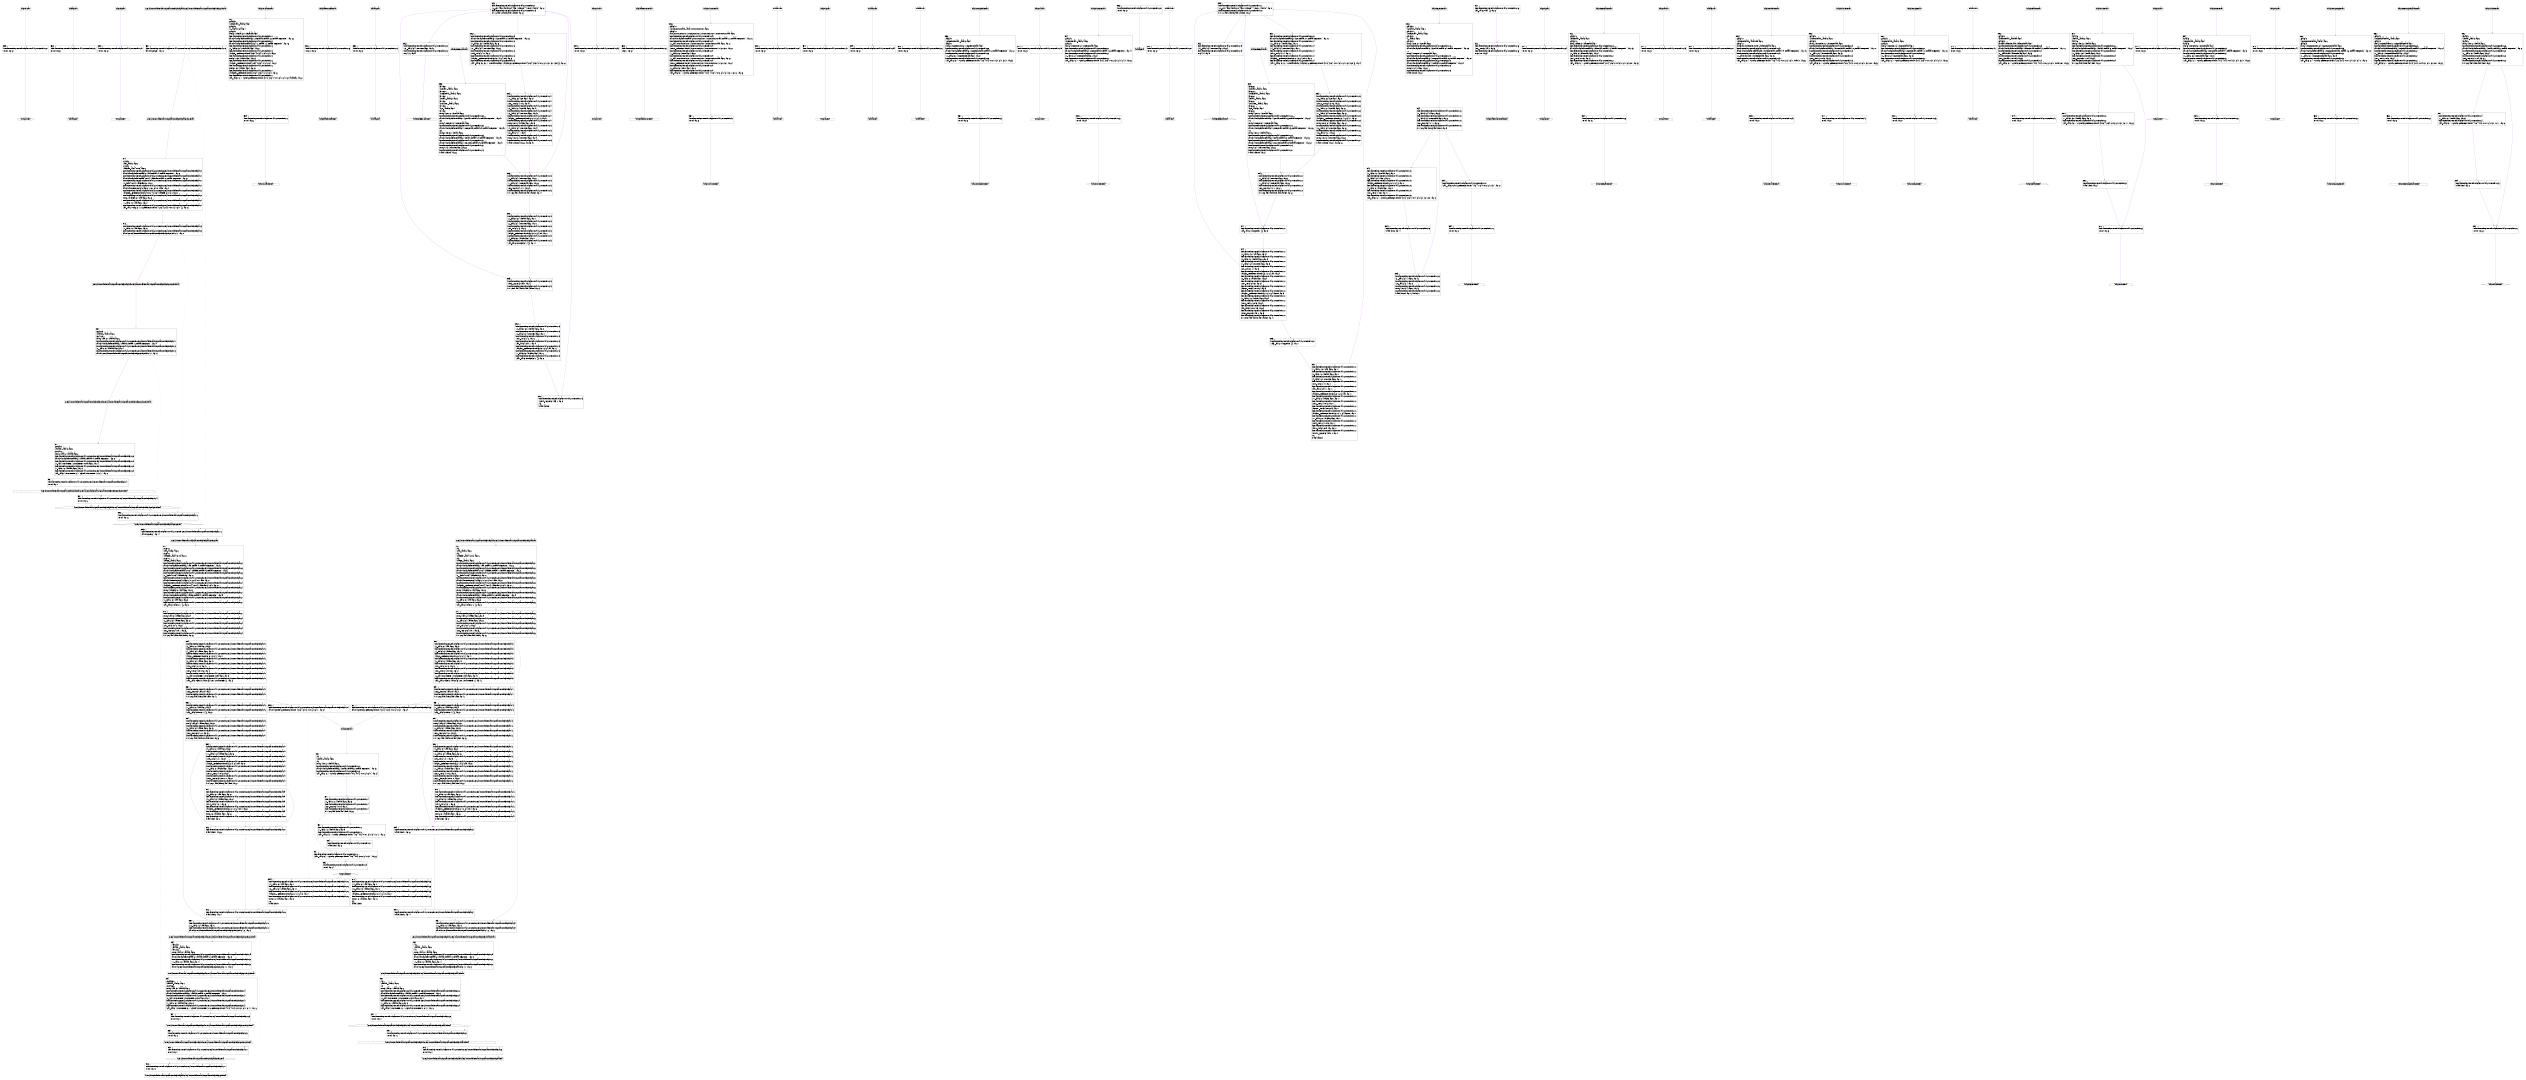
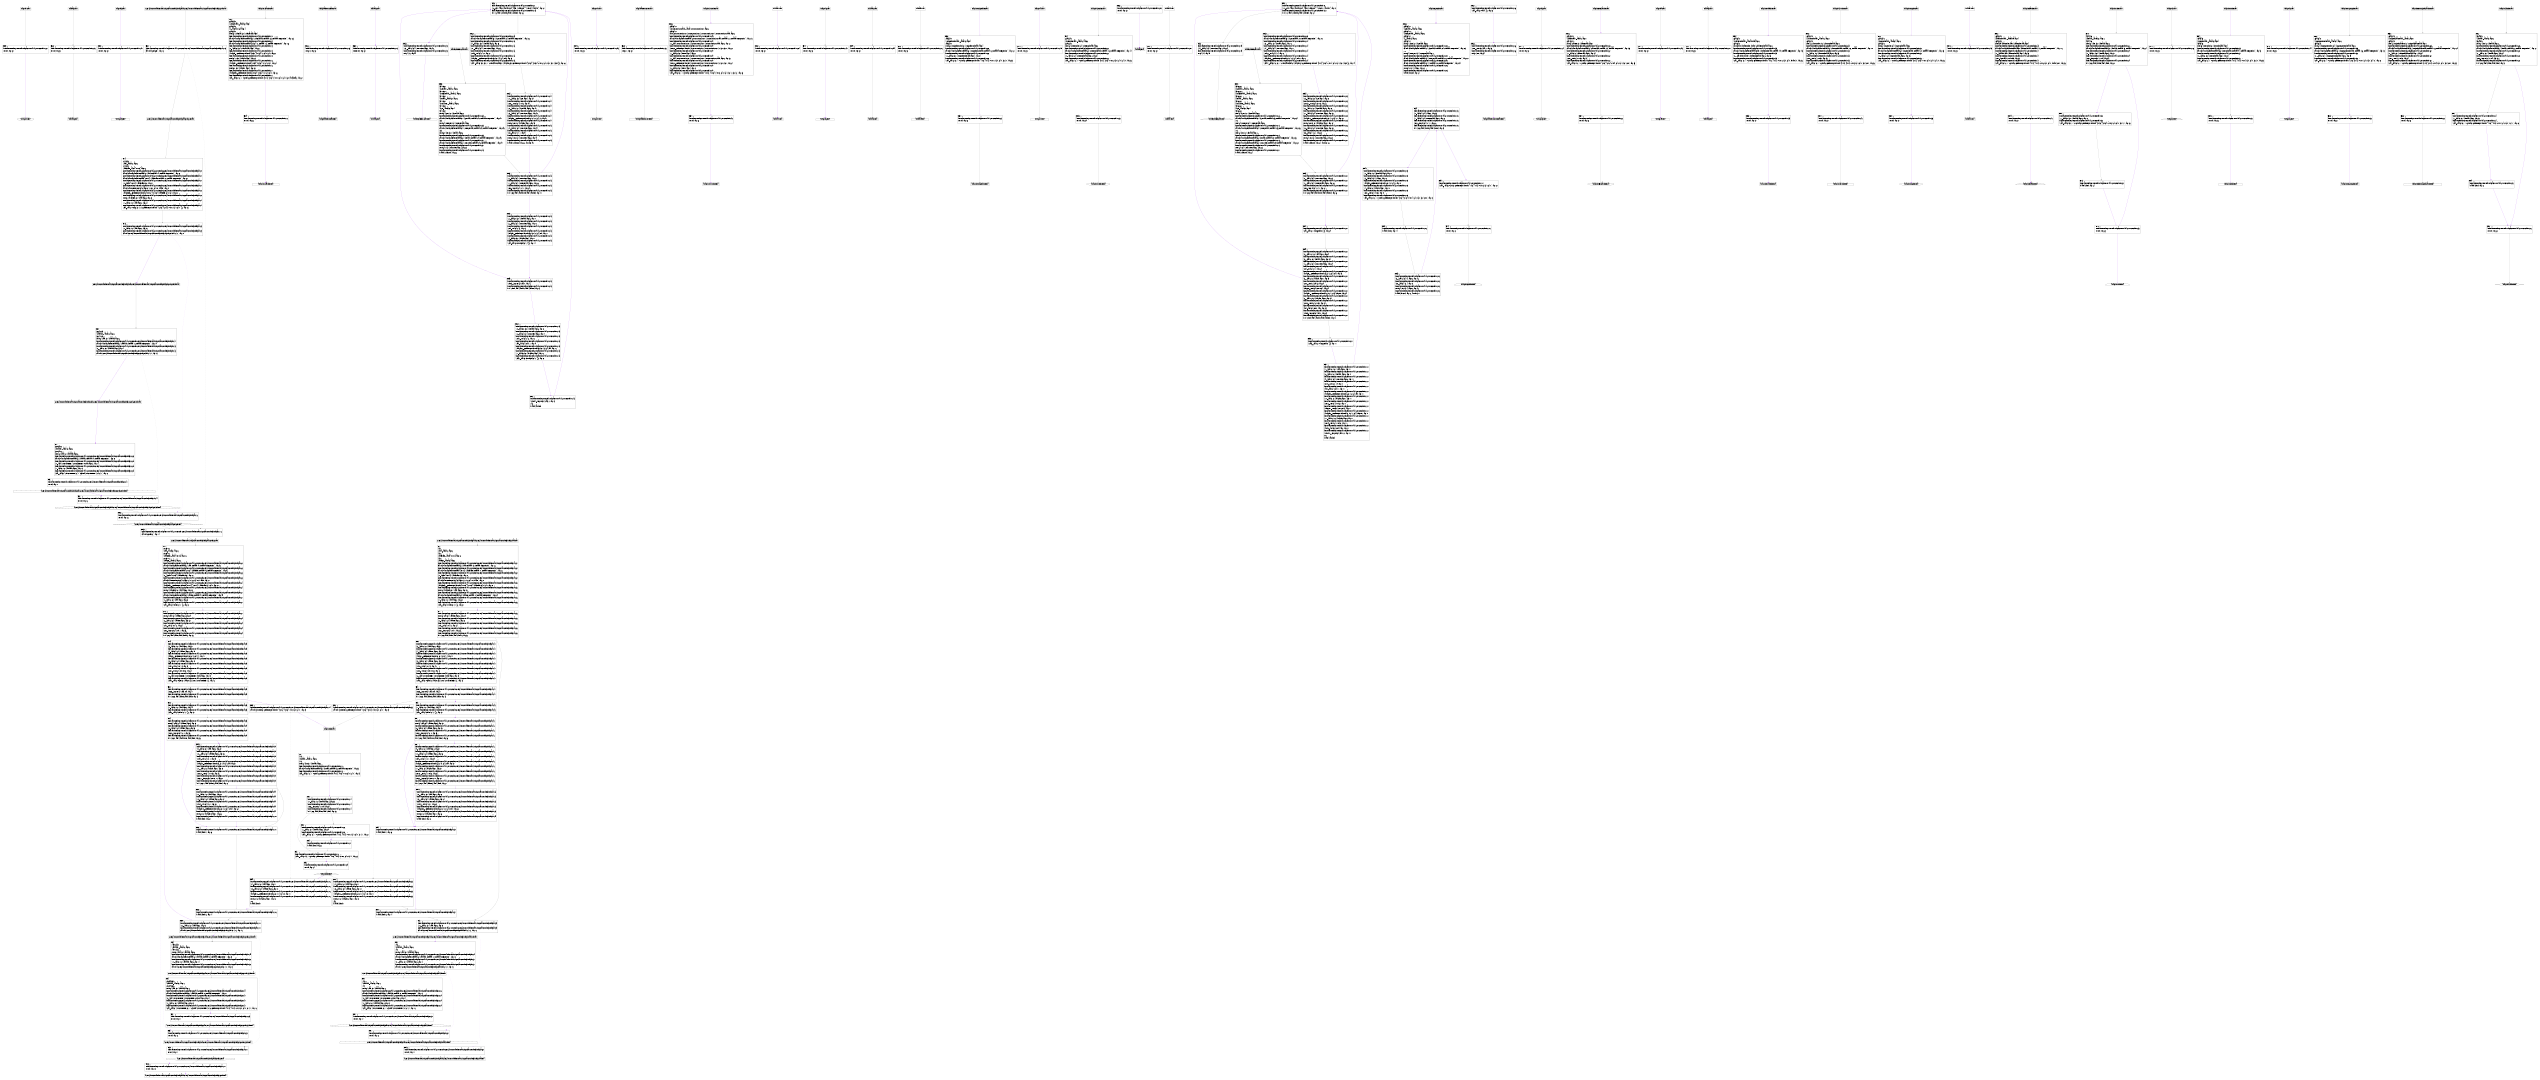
(358, 51) -> (359, 51)
(1245, 122) -> (1356, 88)
